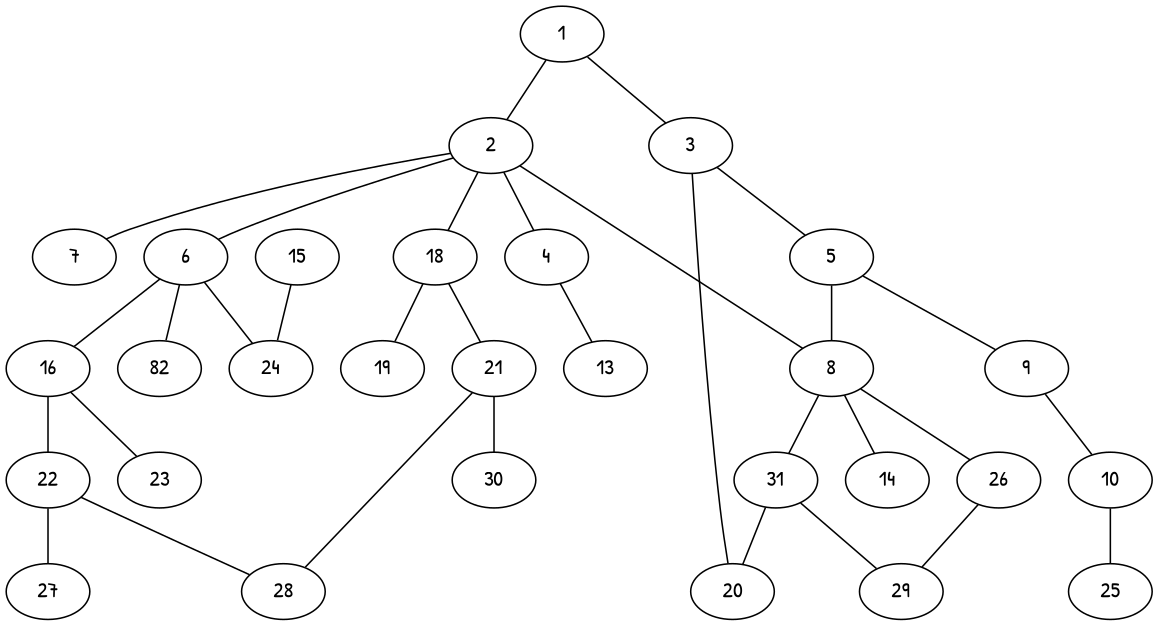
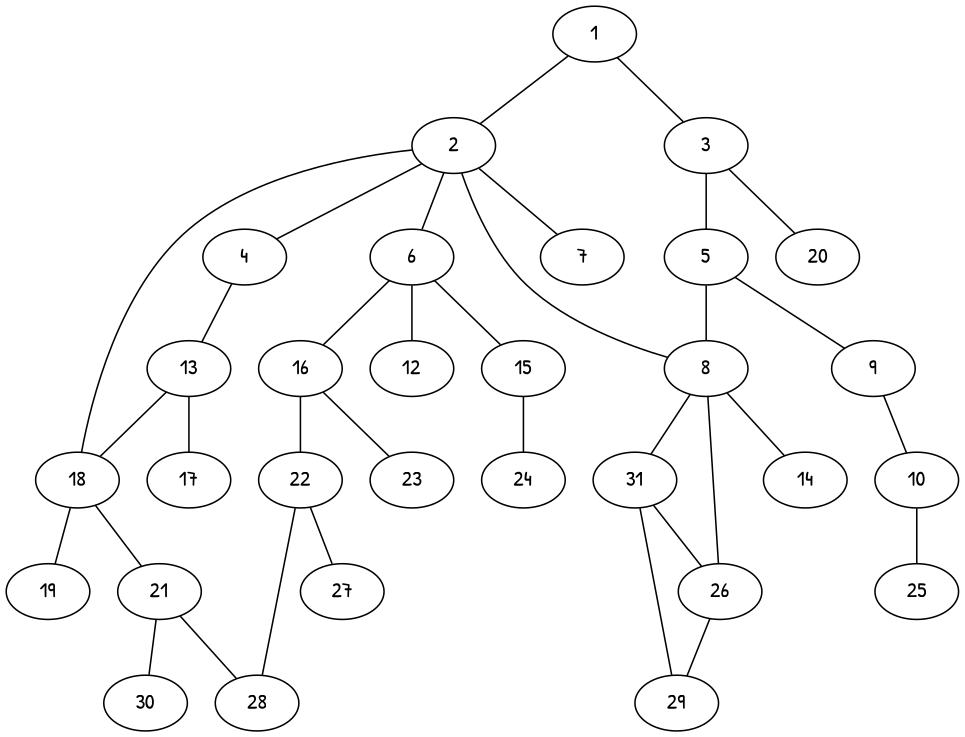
(228, 313) -> (468, 313)
(160, 369) -> (412, 369)
none -> (133, 424)
none -> (189, 480)
(754, 536) -> (678, 536)
